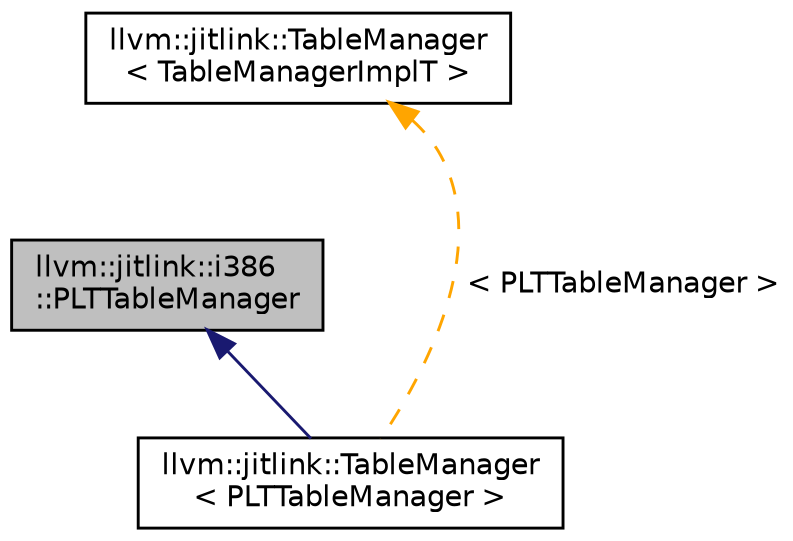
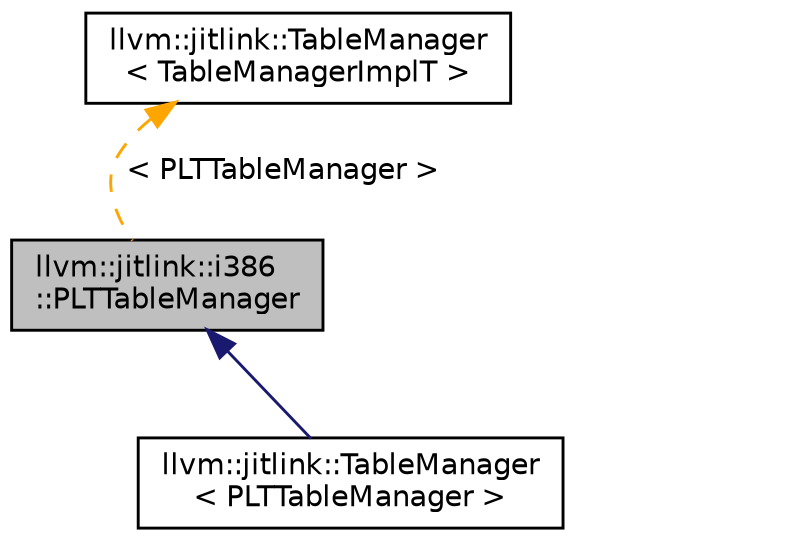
(453, 281) -> (111, 175)
